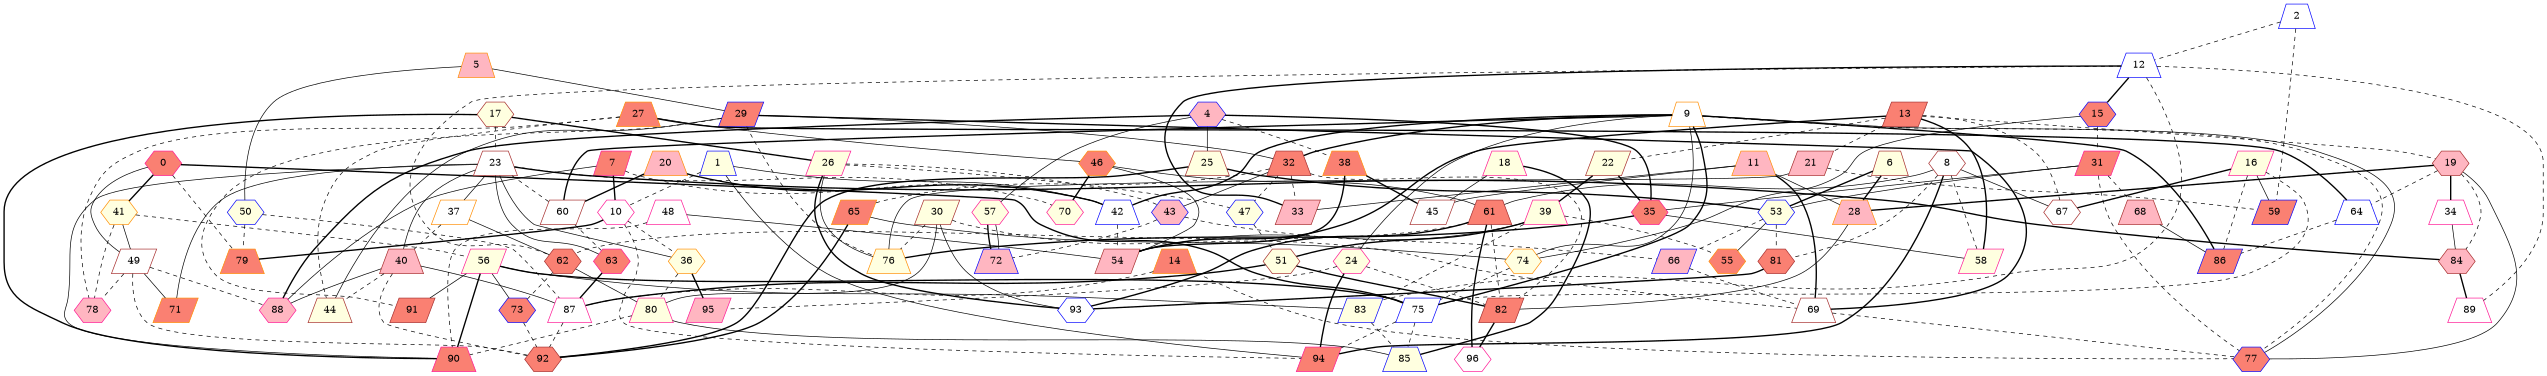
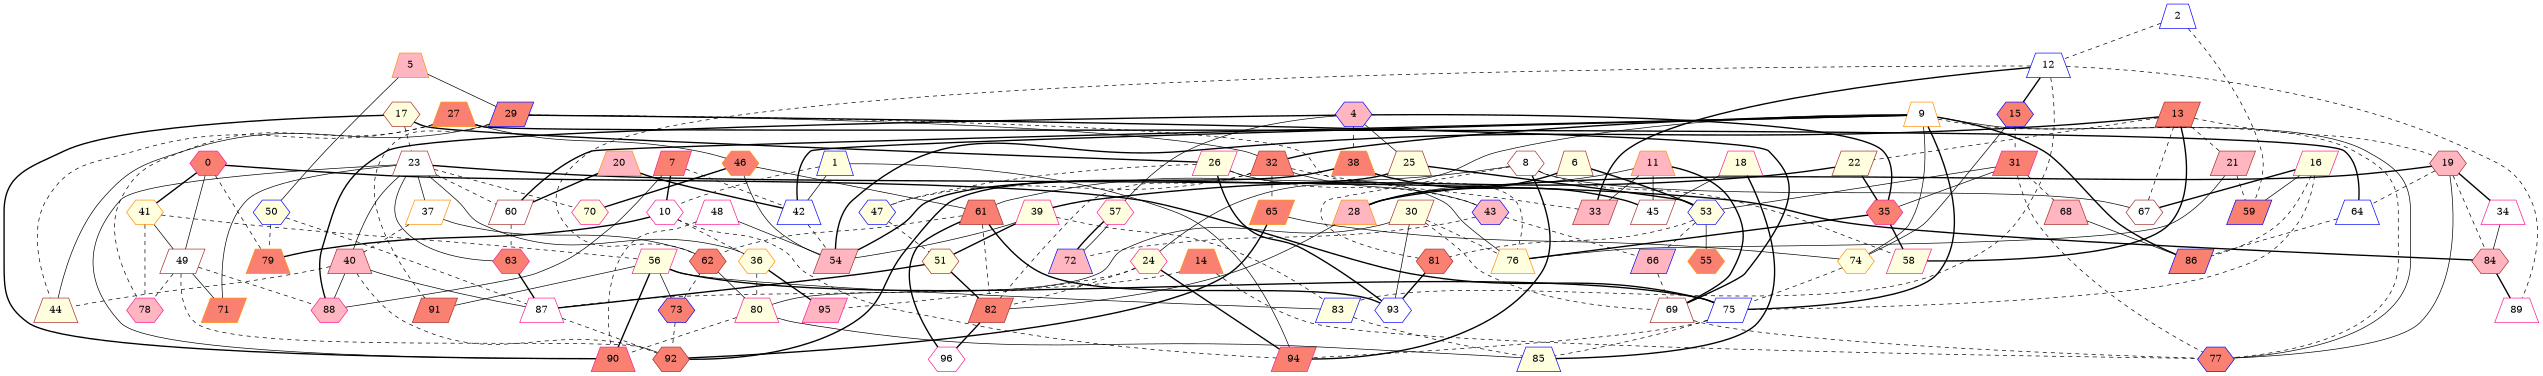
(1640, 231) -> none
(1808, 236) -> (1897, 237)
